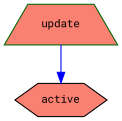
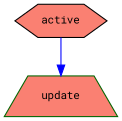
(61, 59) -> (61, 51)
